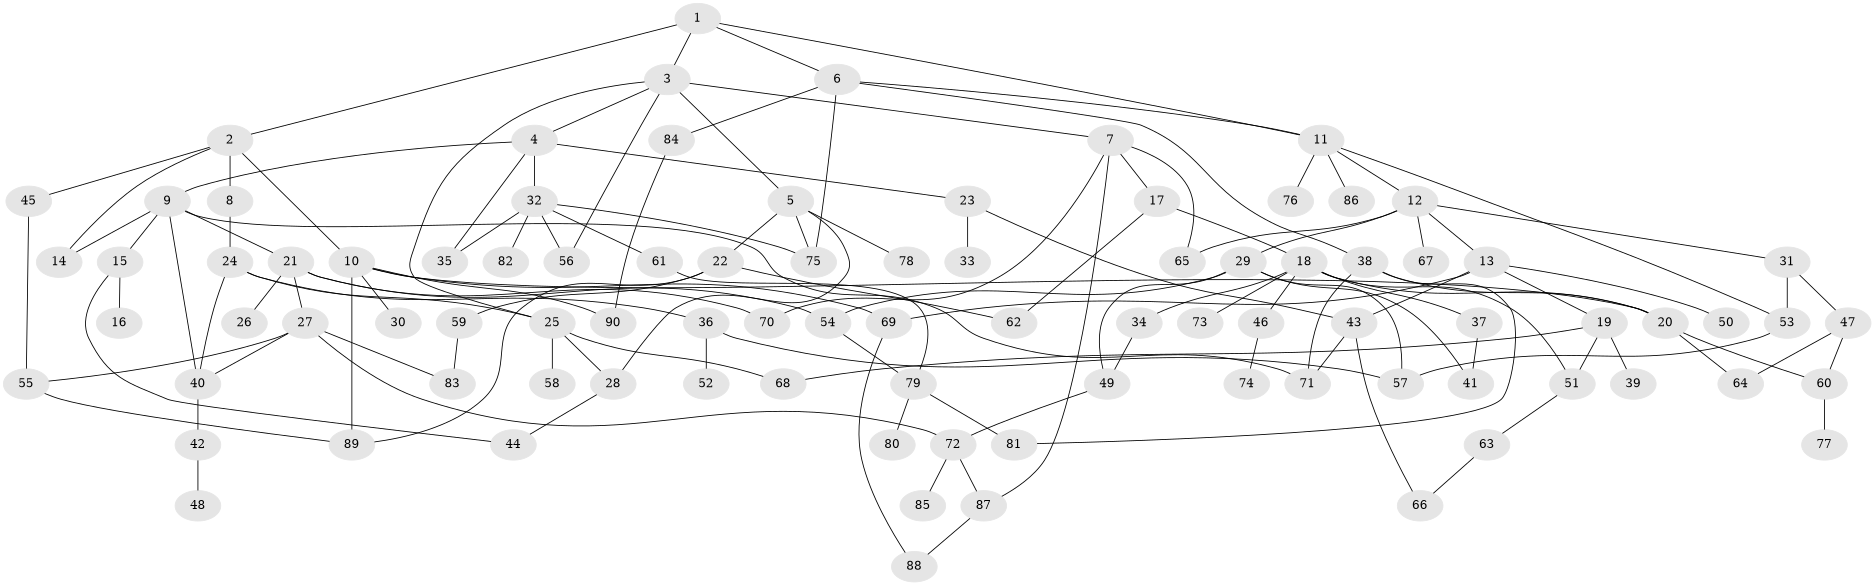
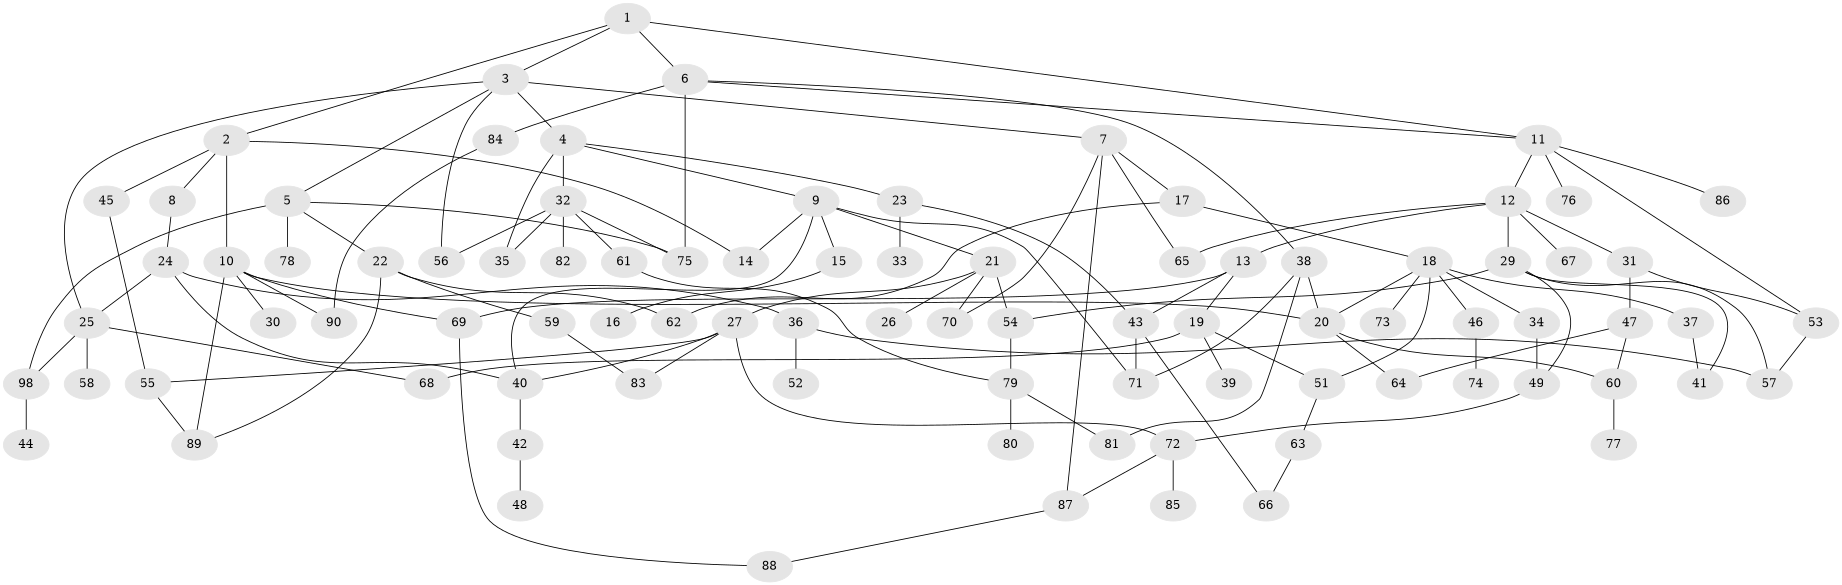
(1726, 323) -> none
(613, 384) -> (26, 384)
(244, 411) -> none
